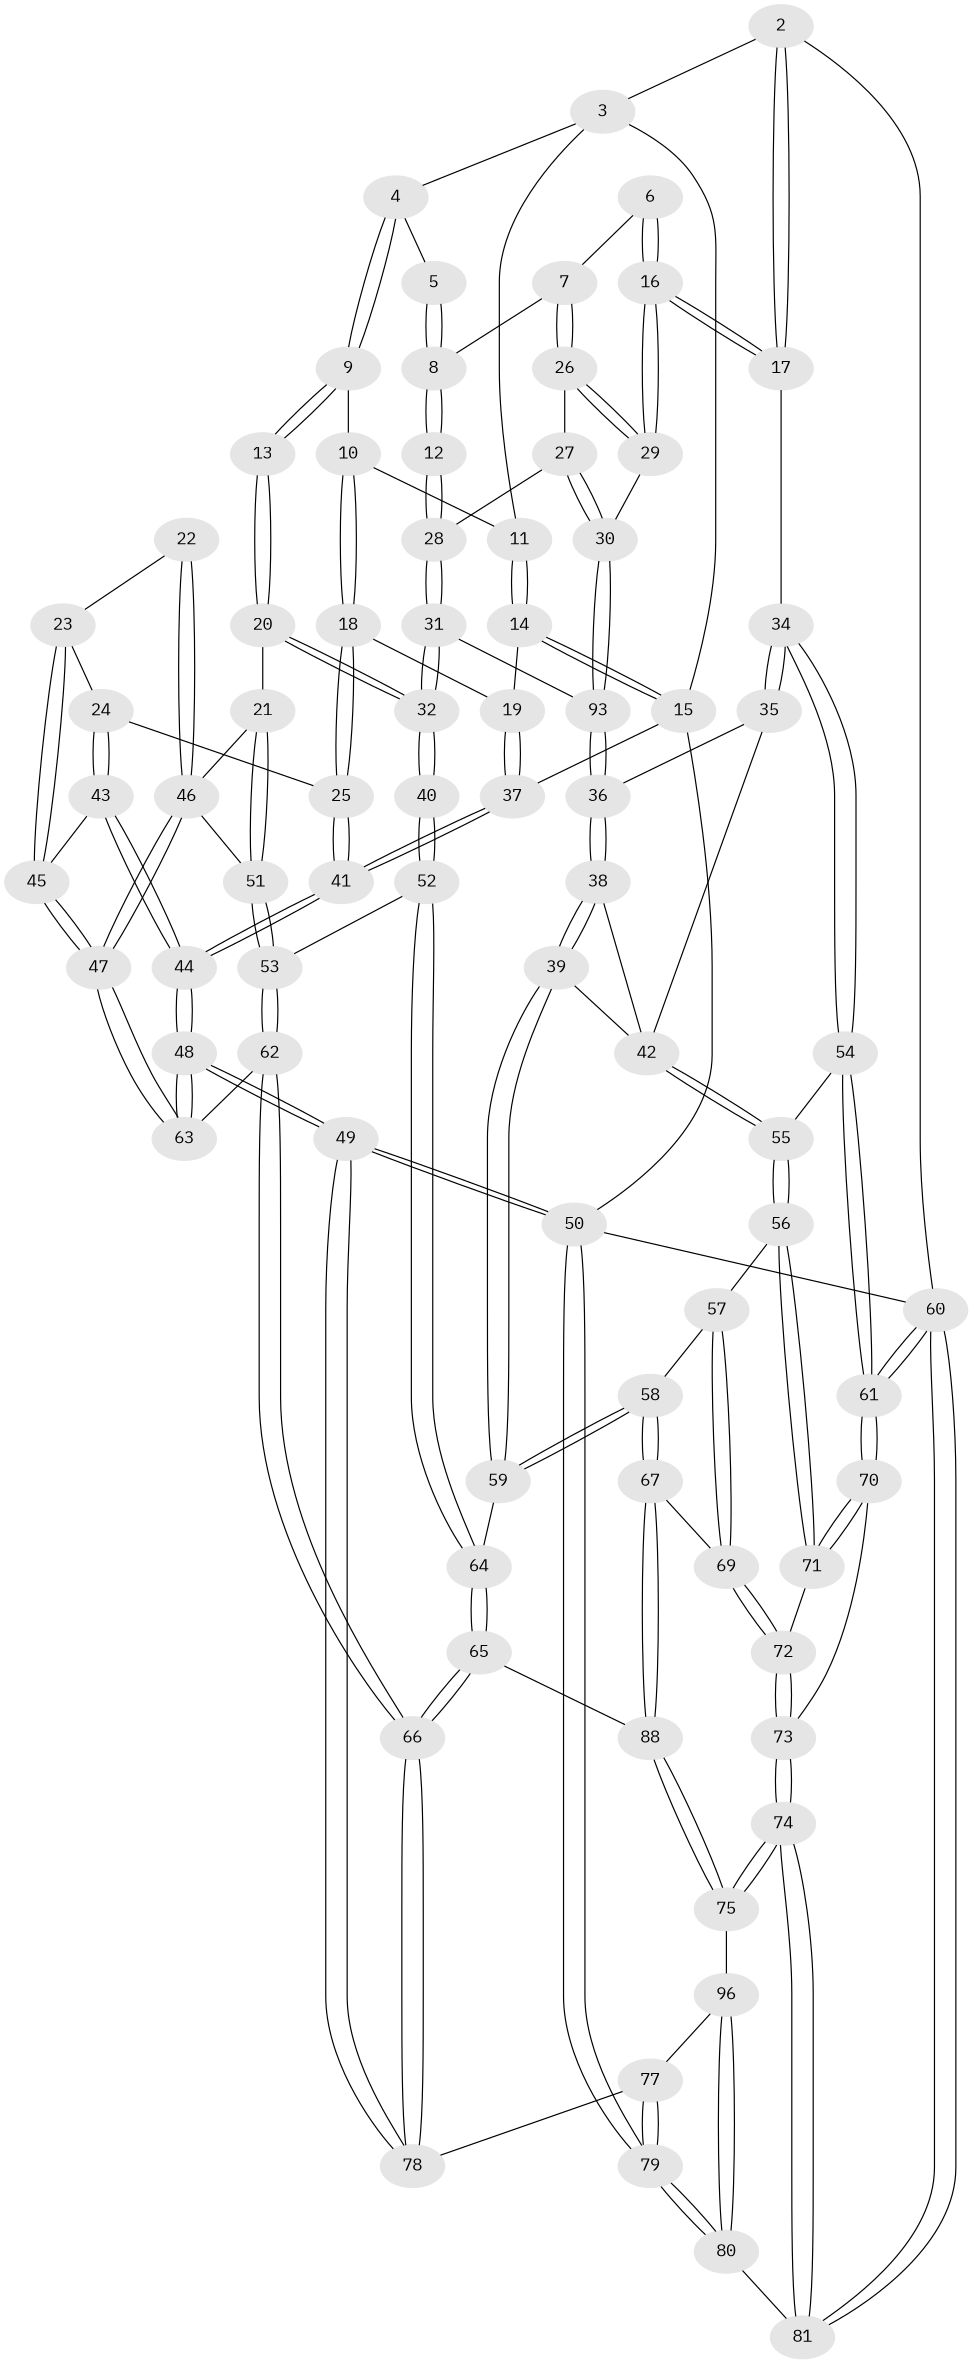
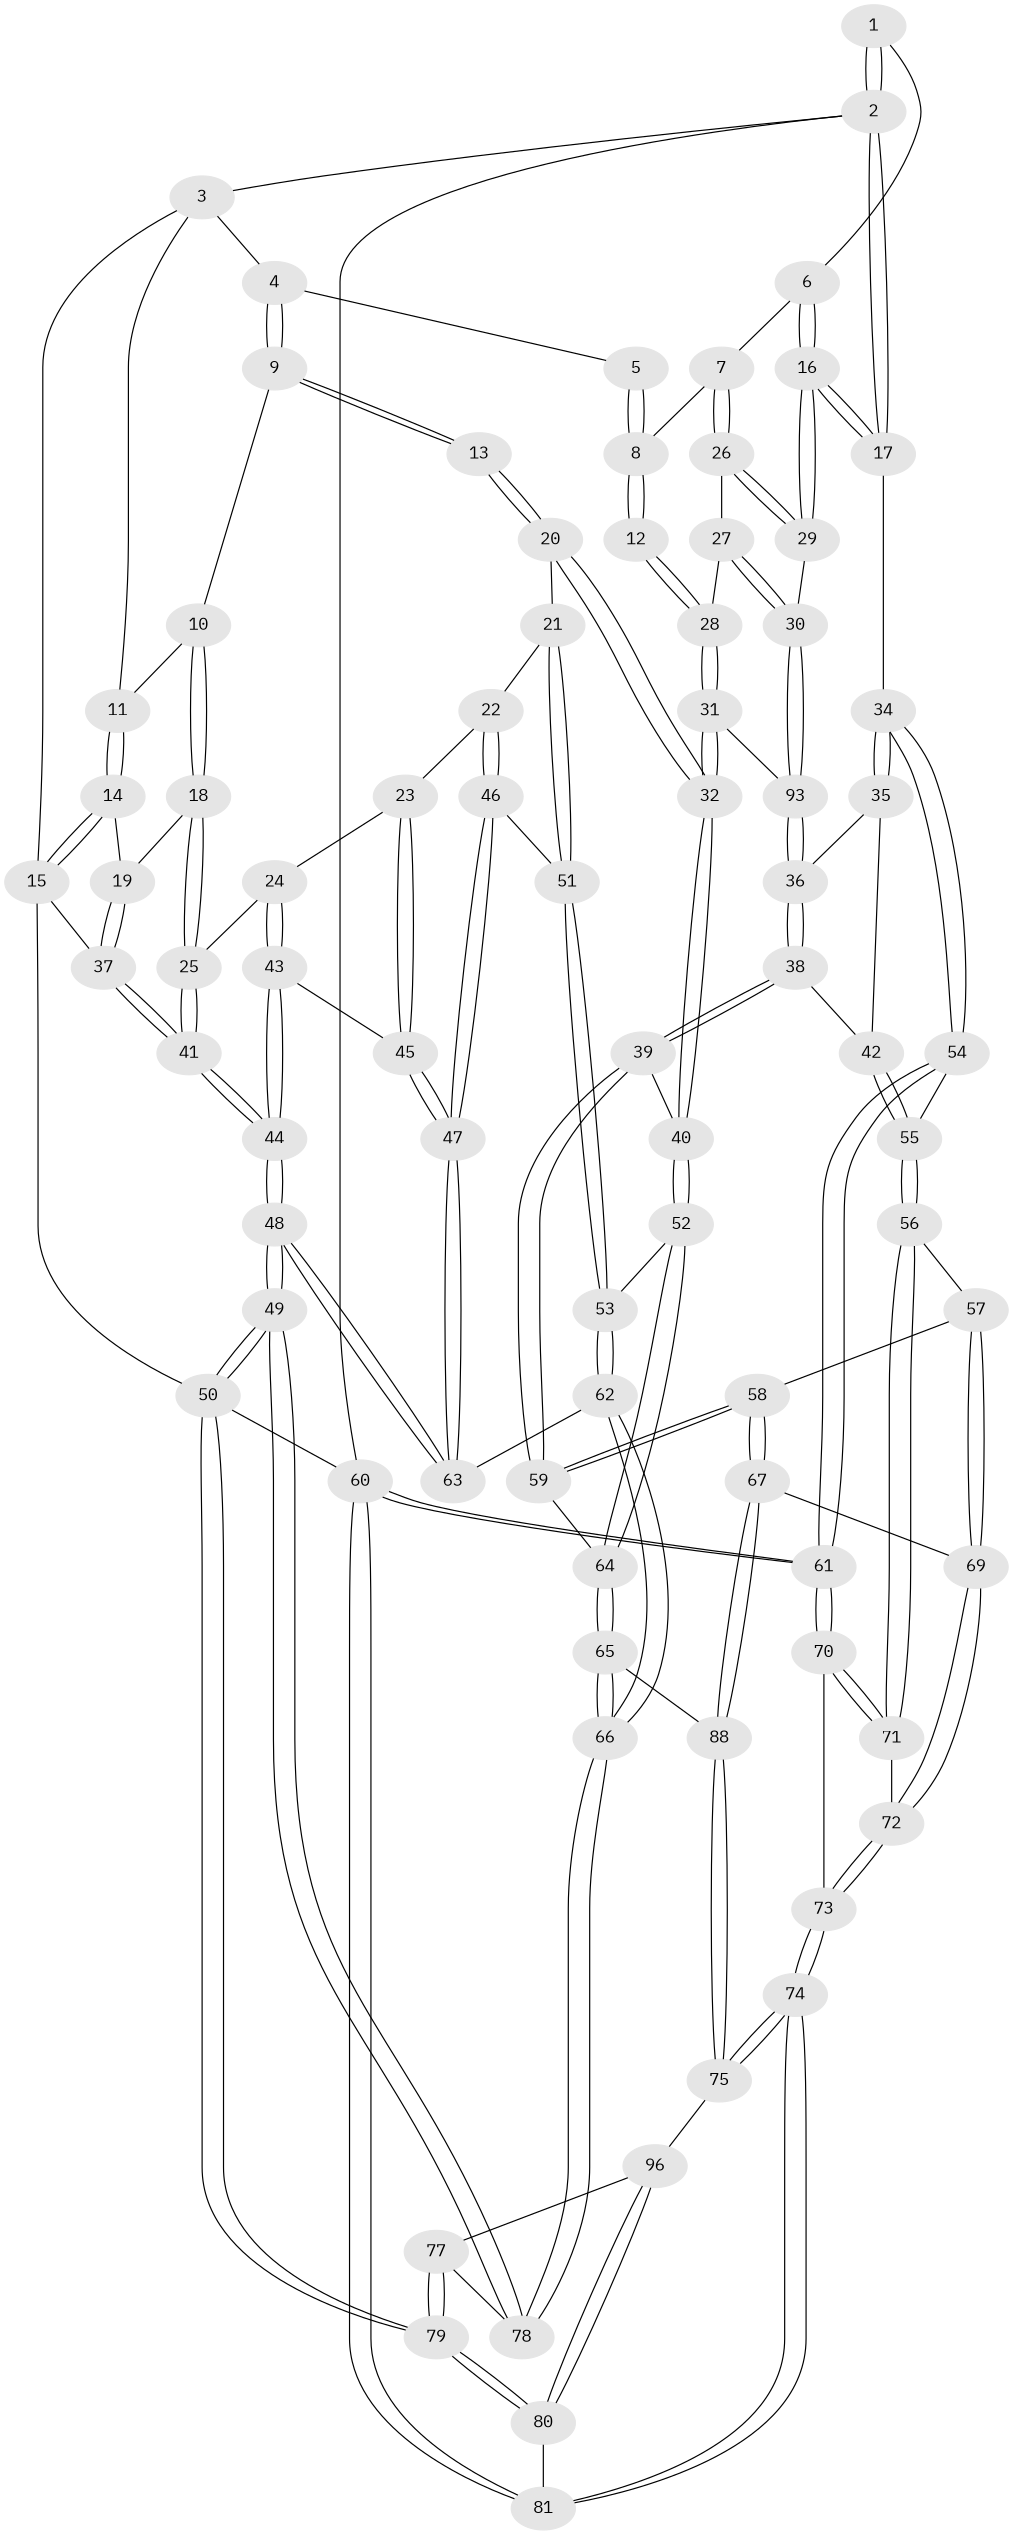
none -> (874, 26)
(229, 749) -> (522, 668)
(602, 1011) -> (662, 1096)
